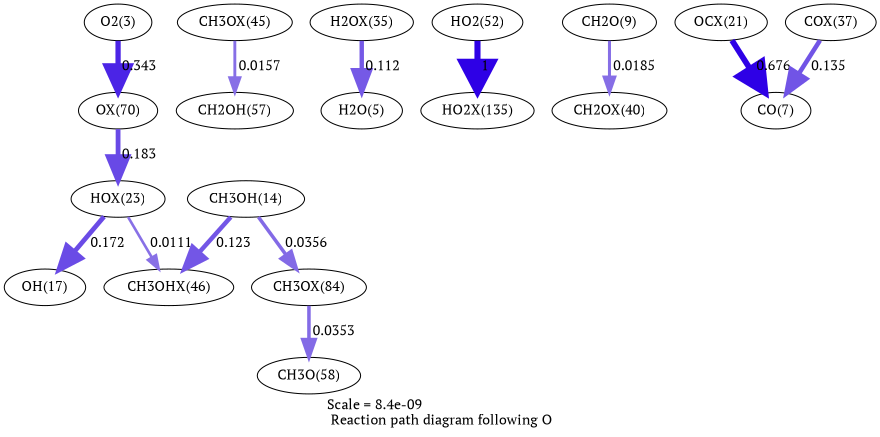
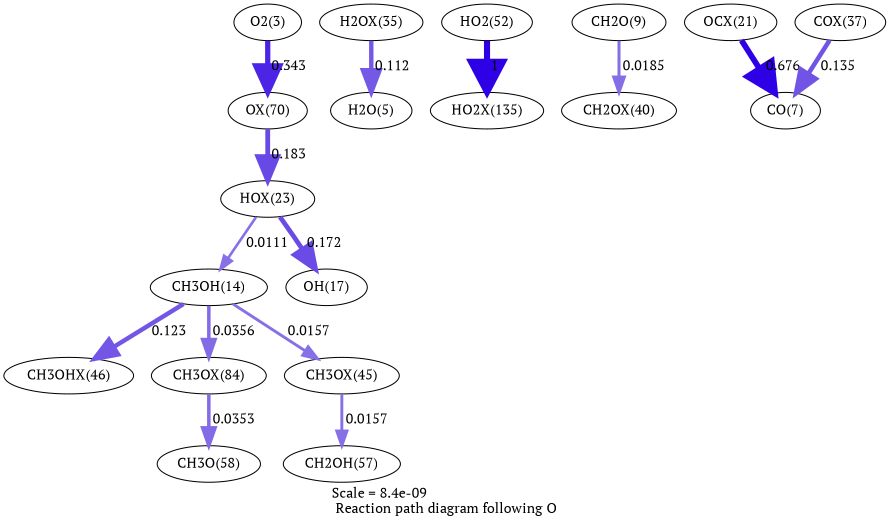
(140, 237) -> (242, 238)
none -> (269, 328)
